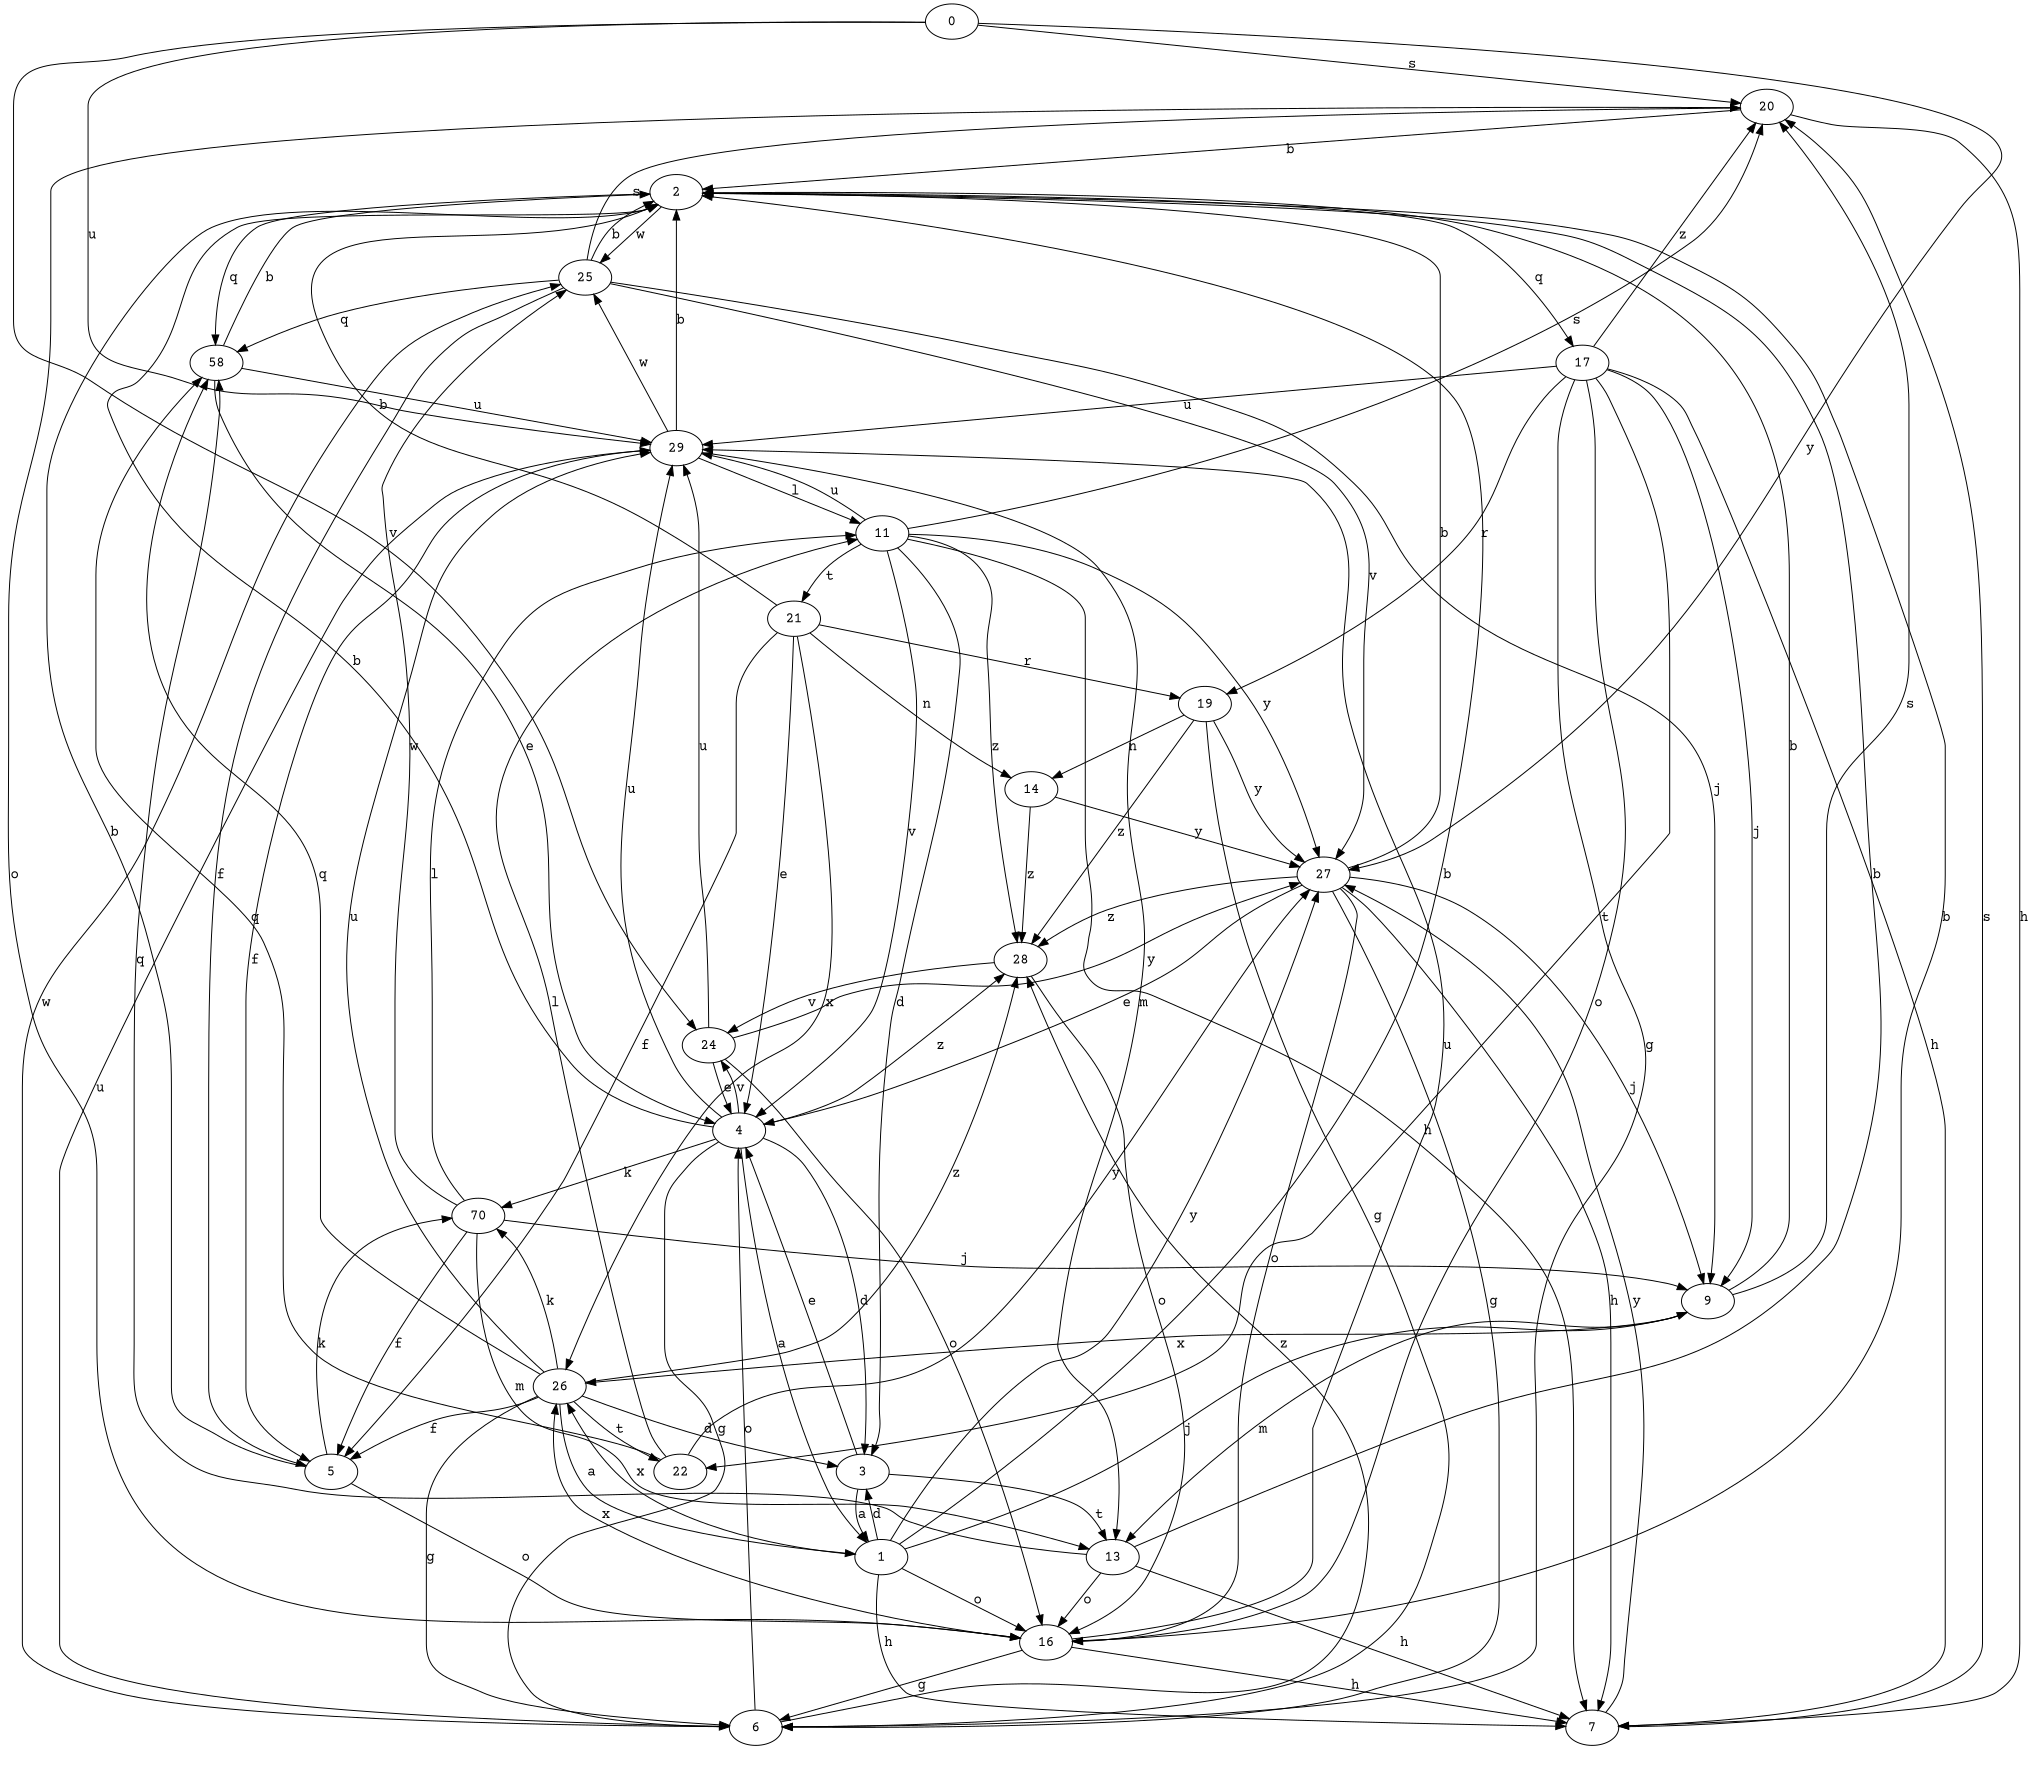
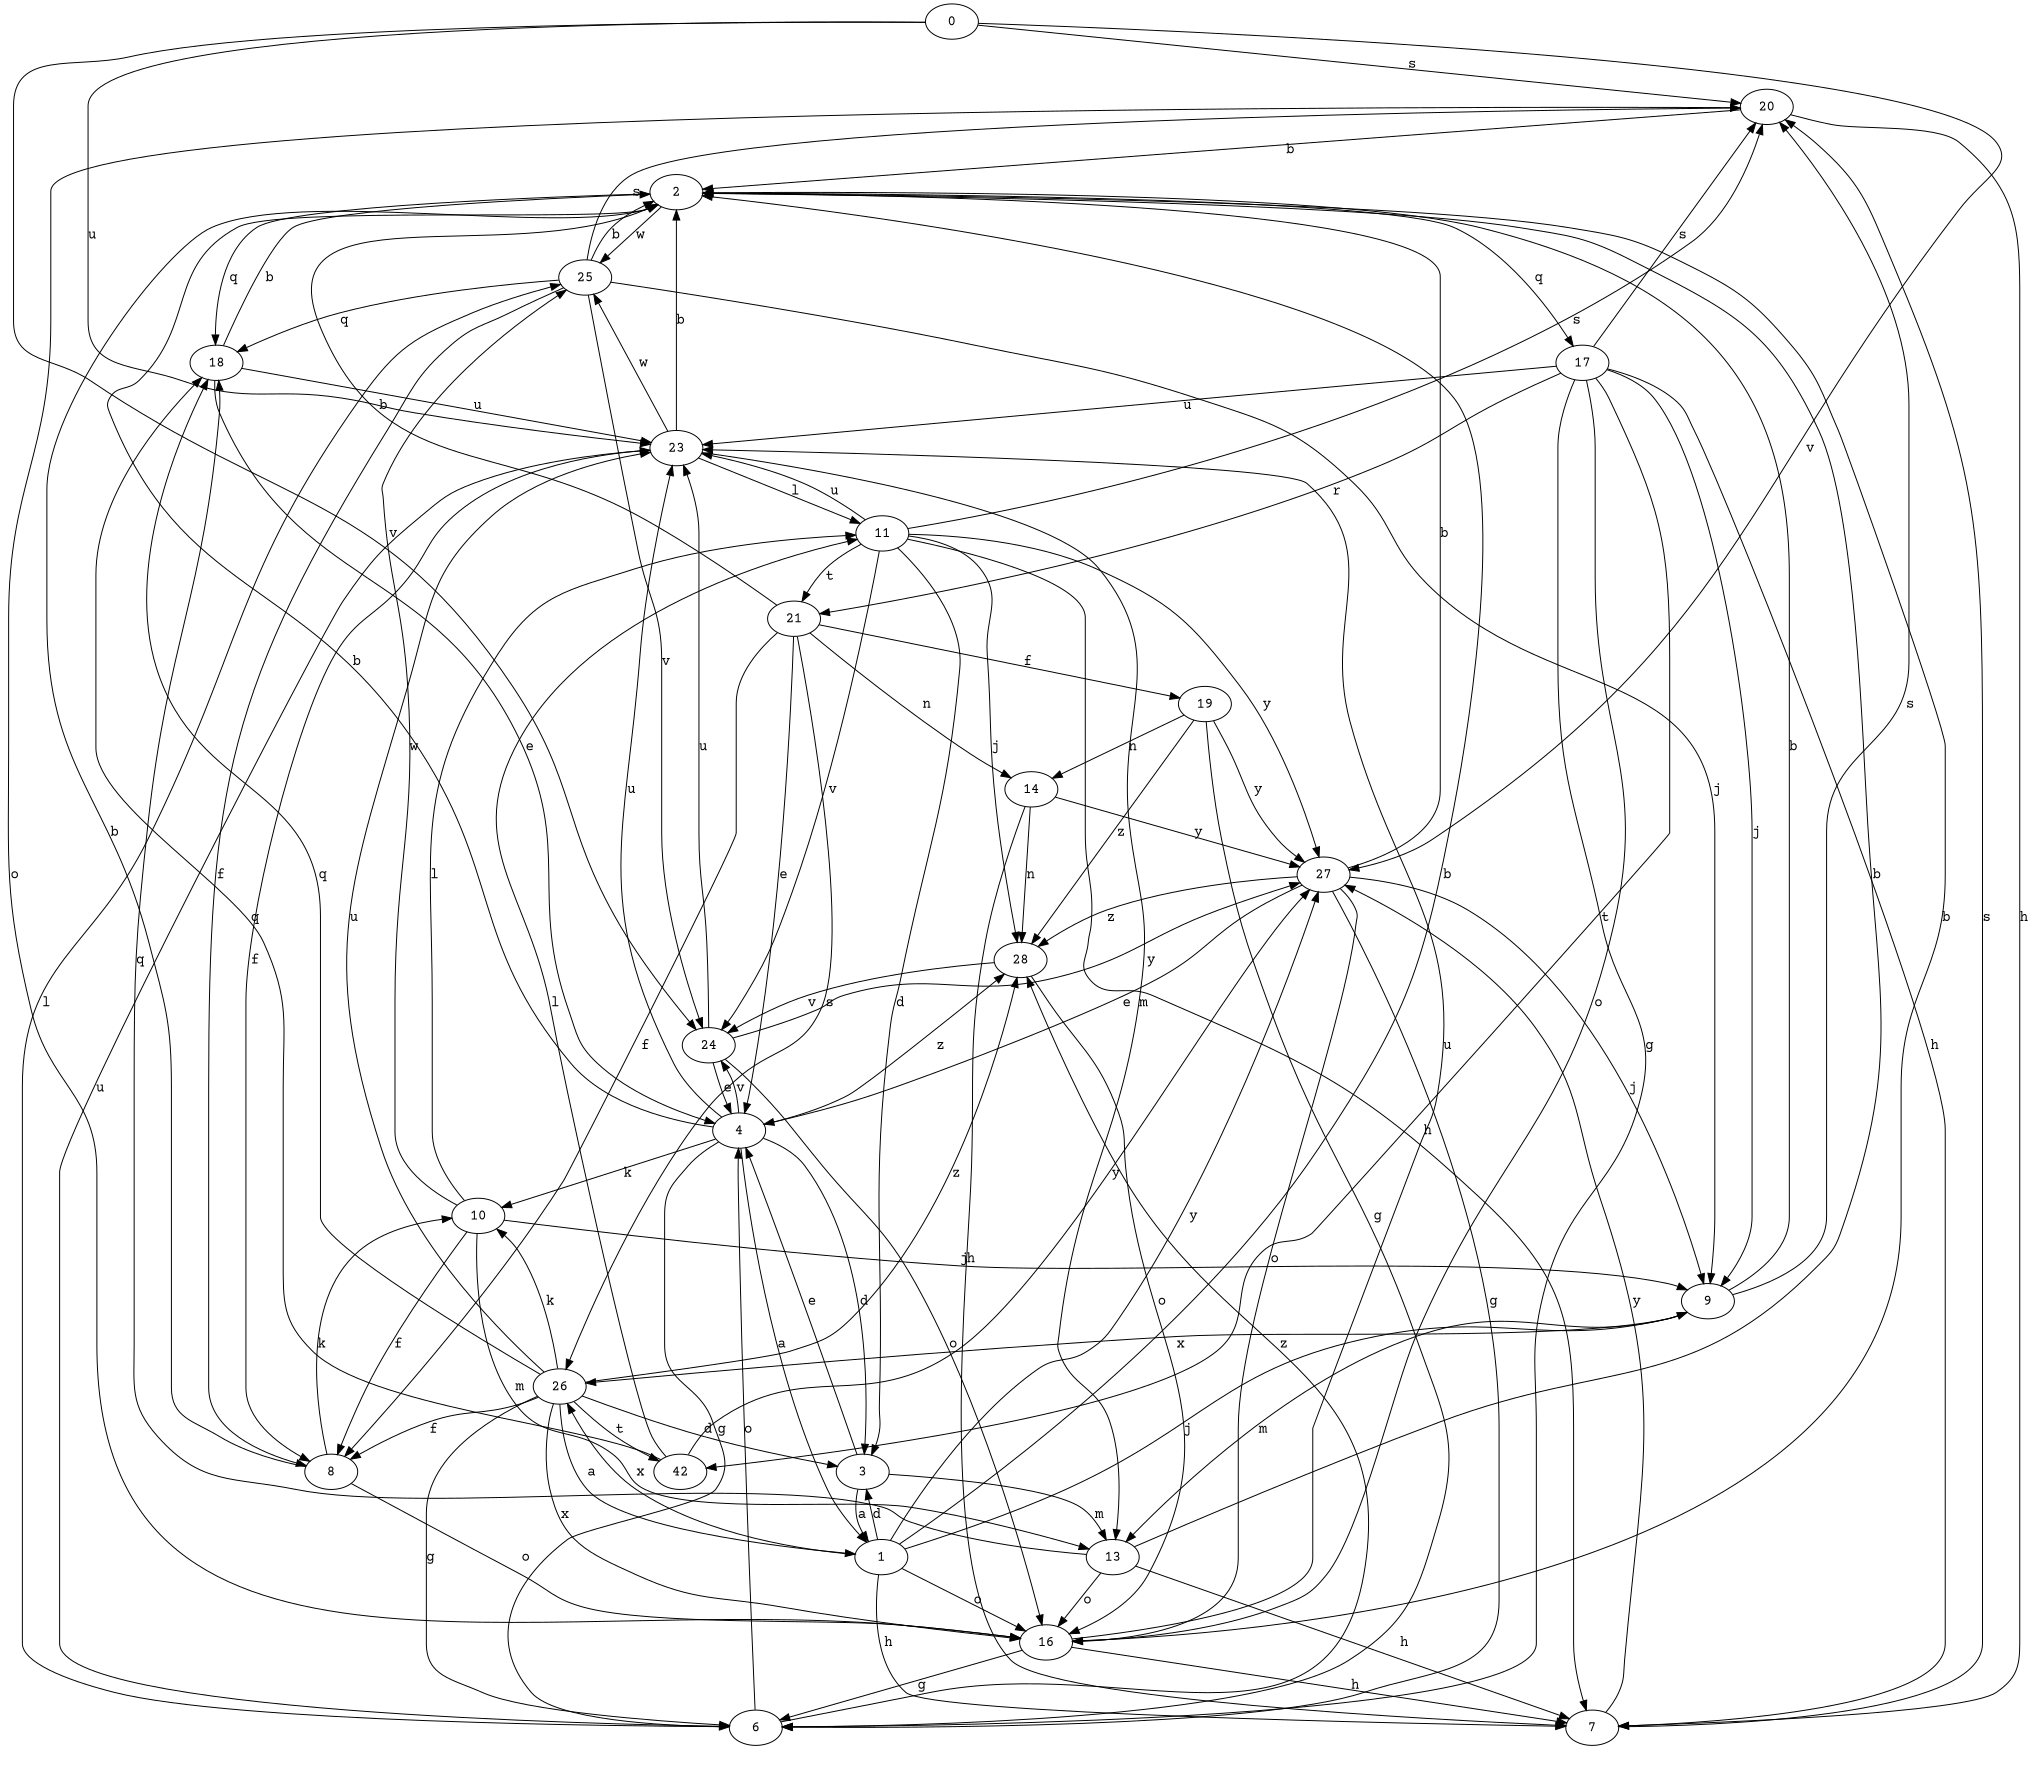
(1683, 235) -> (1683, 235)
(217, 363) -> (217, 363)
(1162, 416) -> (662, 655)
(676, 448) -> (676, 448)
(1810, 448) -> (1810, 448)
(1452, 552) -> (1207, 526)
(1028, 661) -> (1028, 661)
(996, 747) -> (996, 747)
(905, 855) -> (827, 782)
(1031, 875) -> (1031, 875)
(46, 1003) -> (46, 1003)
(830, 1003) -> (830, 1003)
(478, 1216) -> (478, 1216)
(1601, 1252) -> (965, 1510)
(331, 1472) -> (331, 1472)
(680, 1472) -> (680, 1472)
(1099, 1514) -> (1099, 1514)
(758, 1584) -> (716, 1598)
